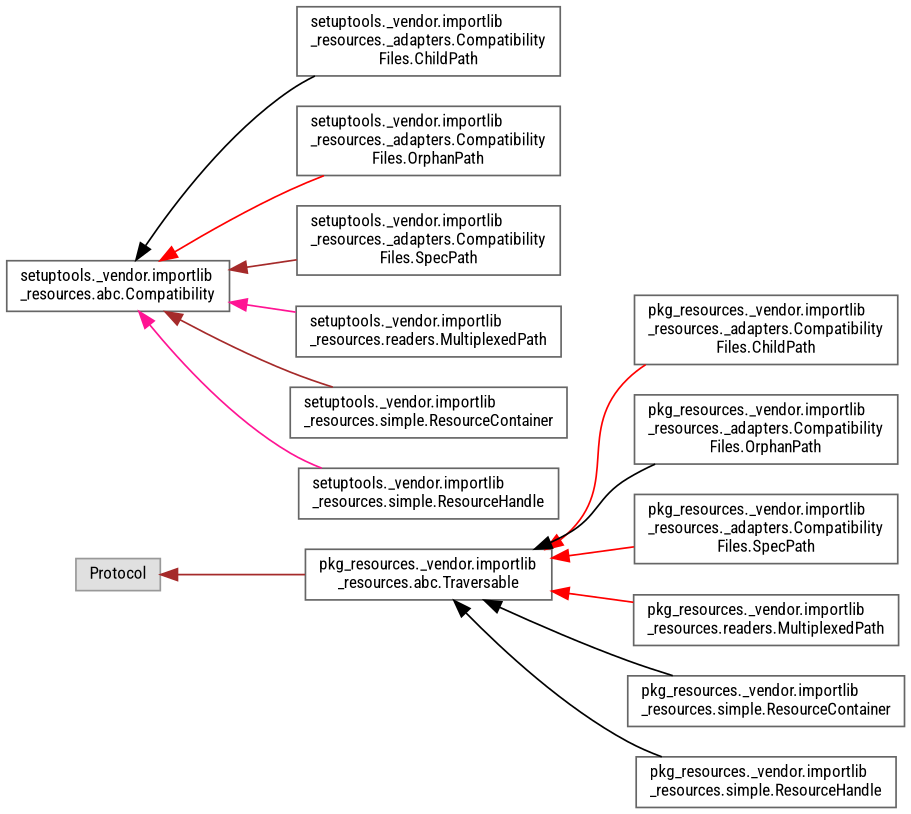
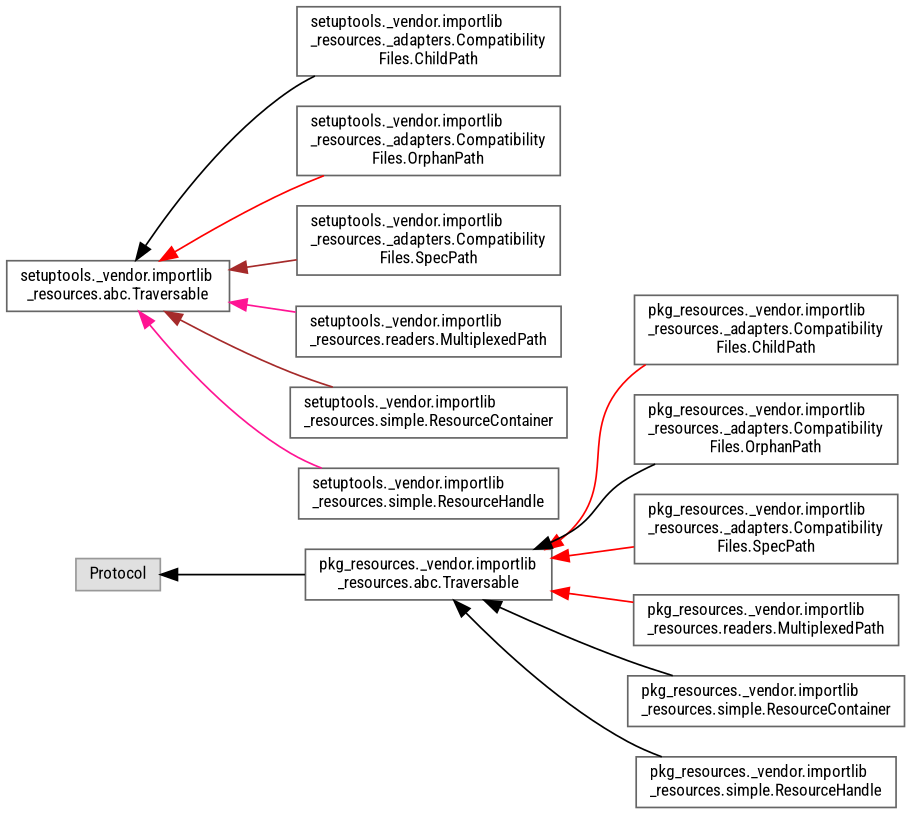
(118, 286) -> (118, 286)
(241, 575) -> (241, 575)
